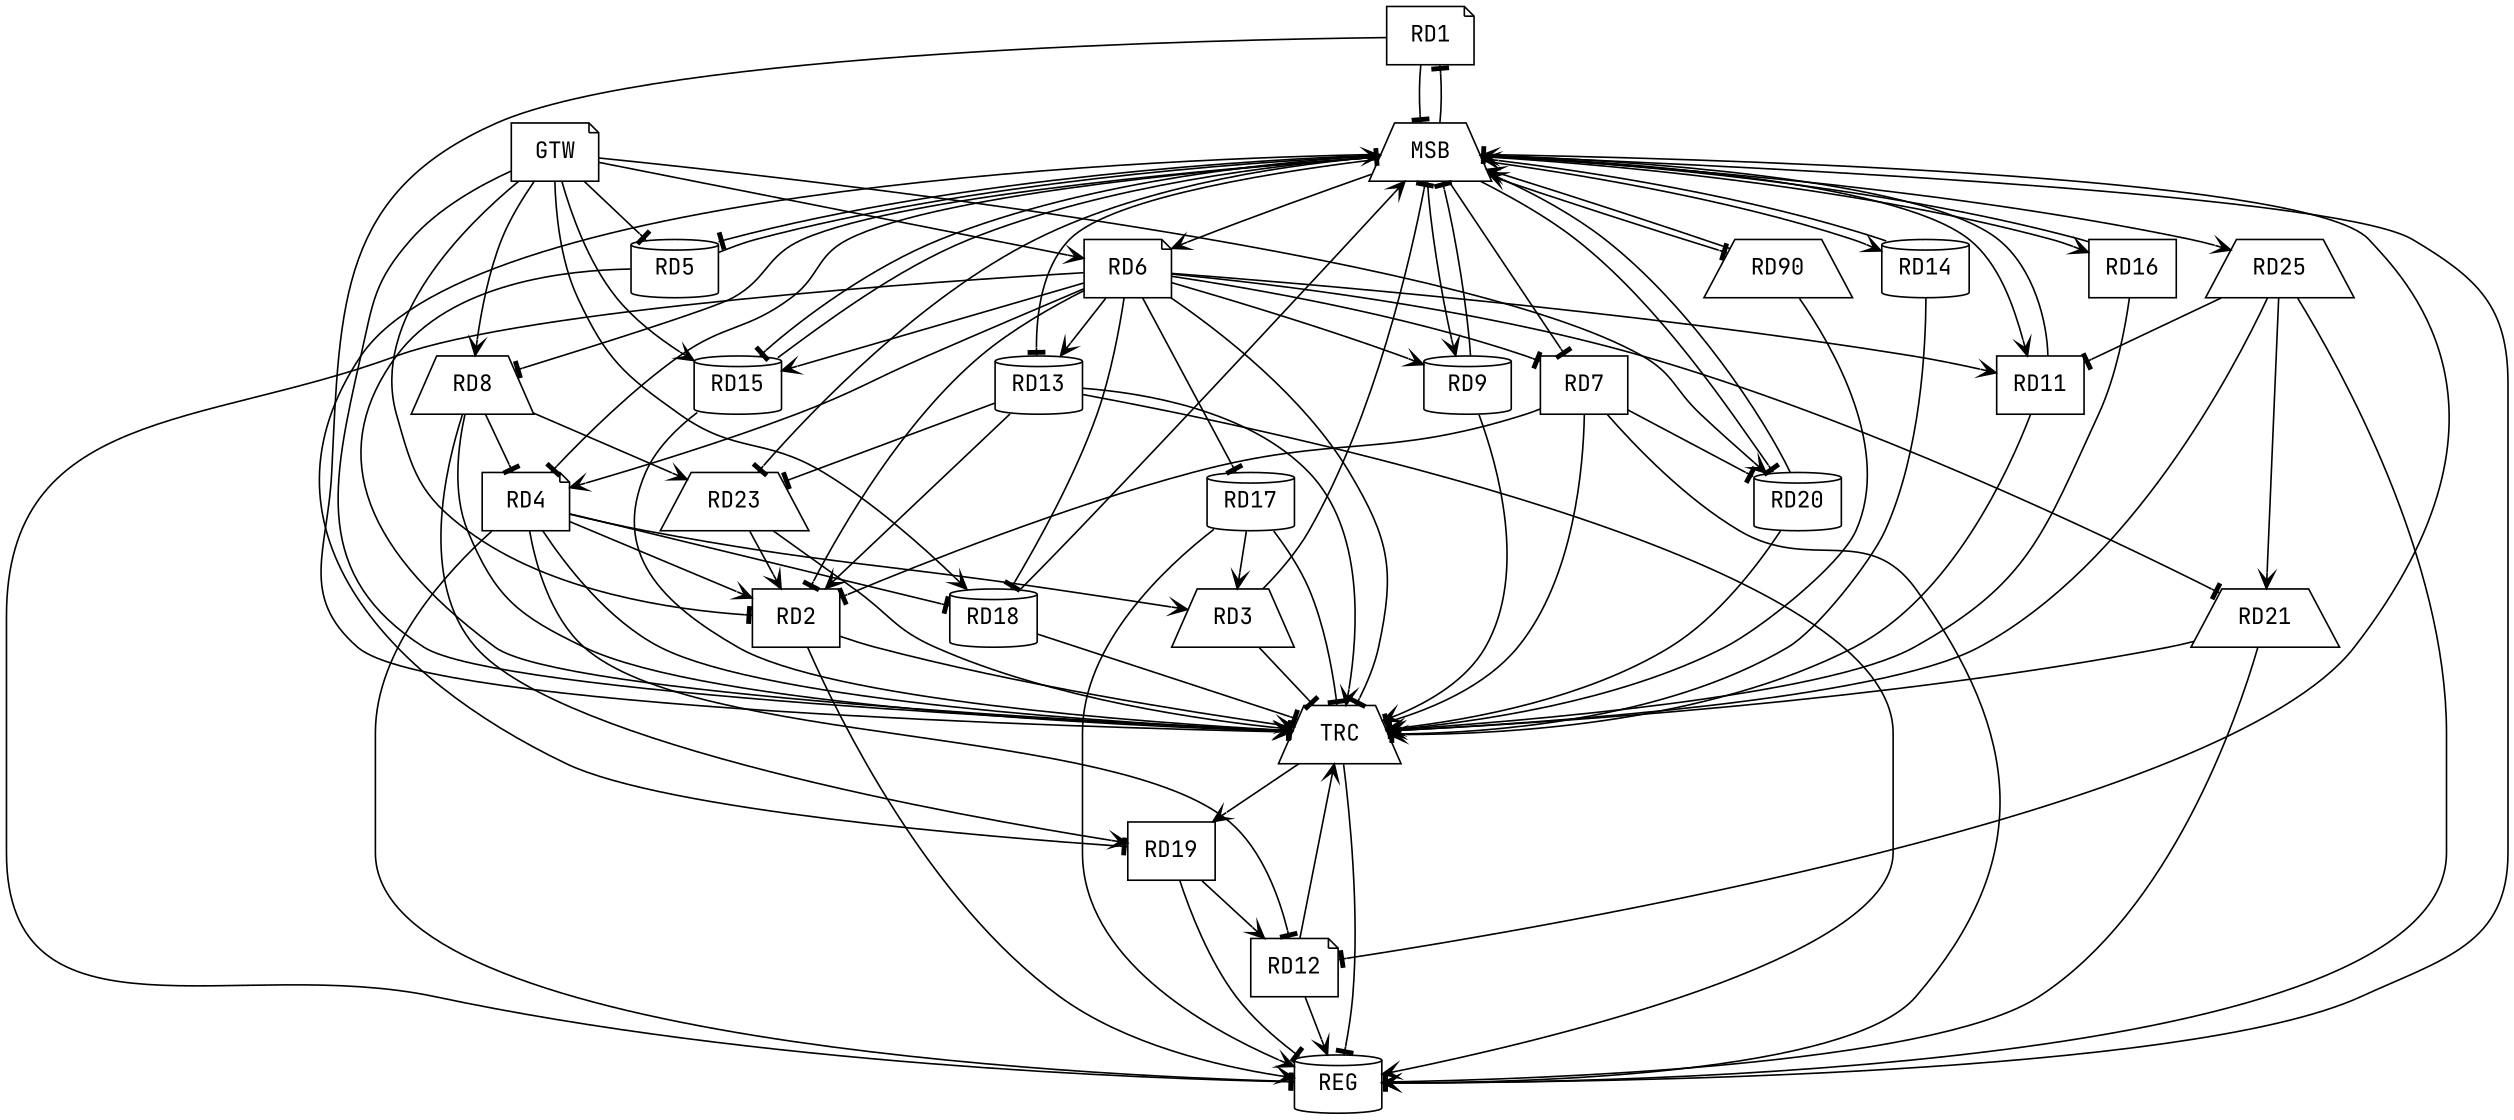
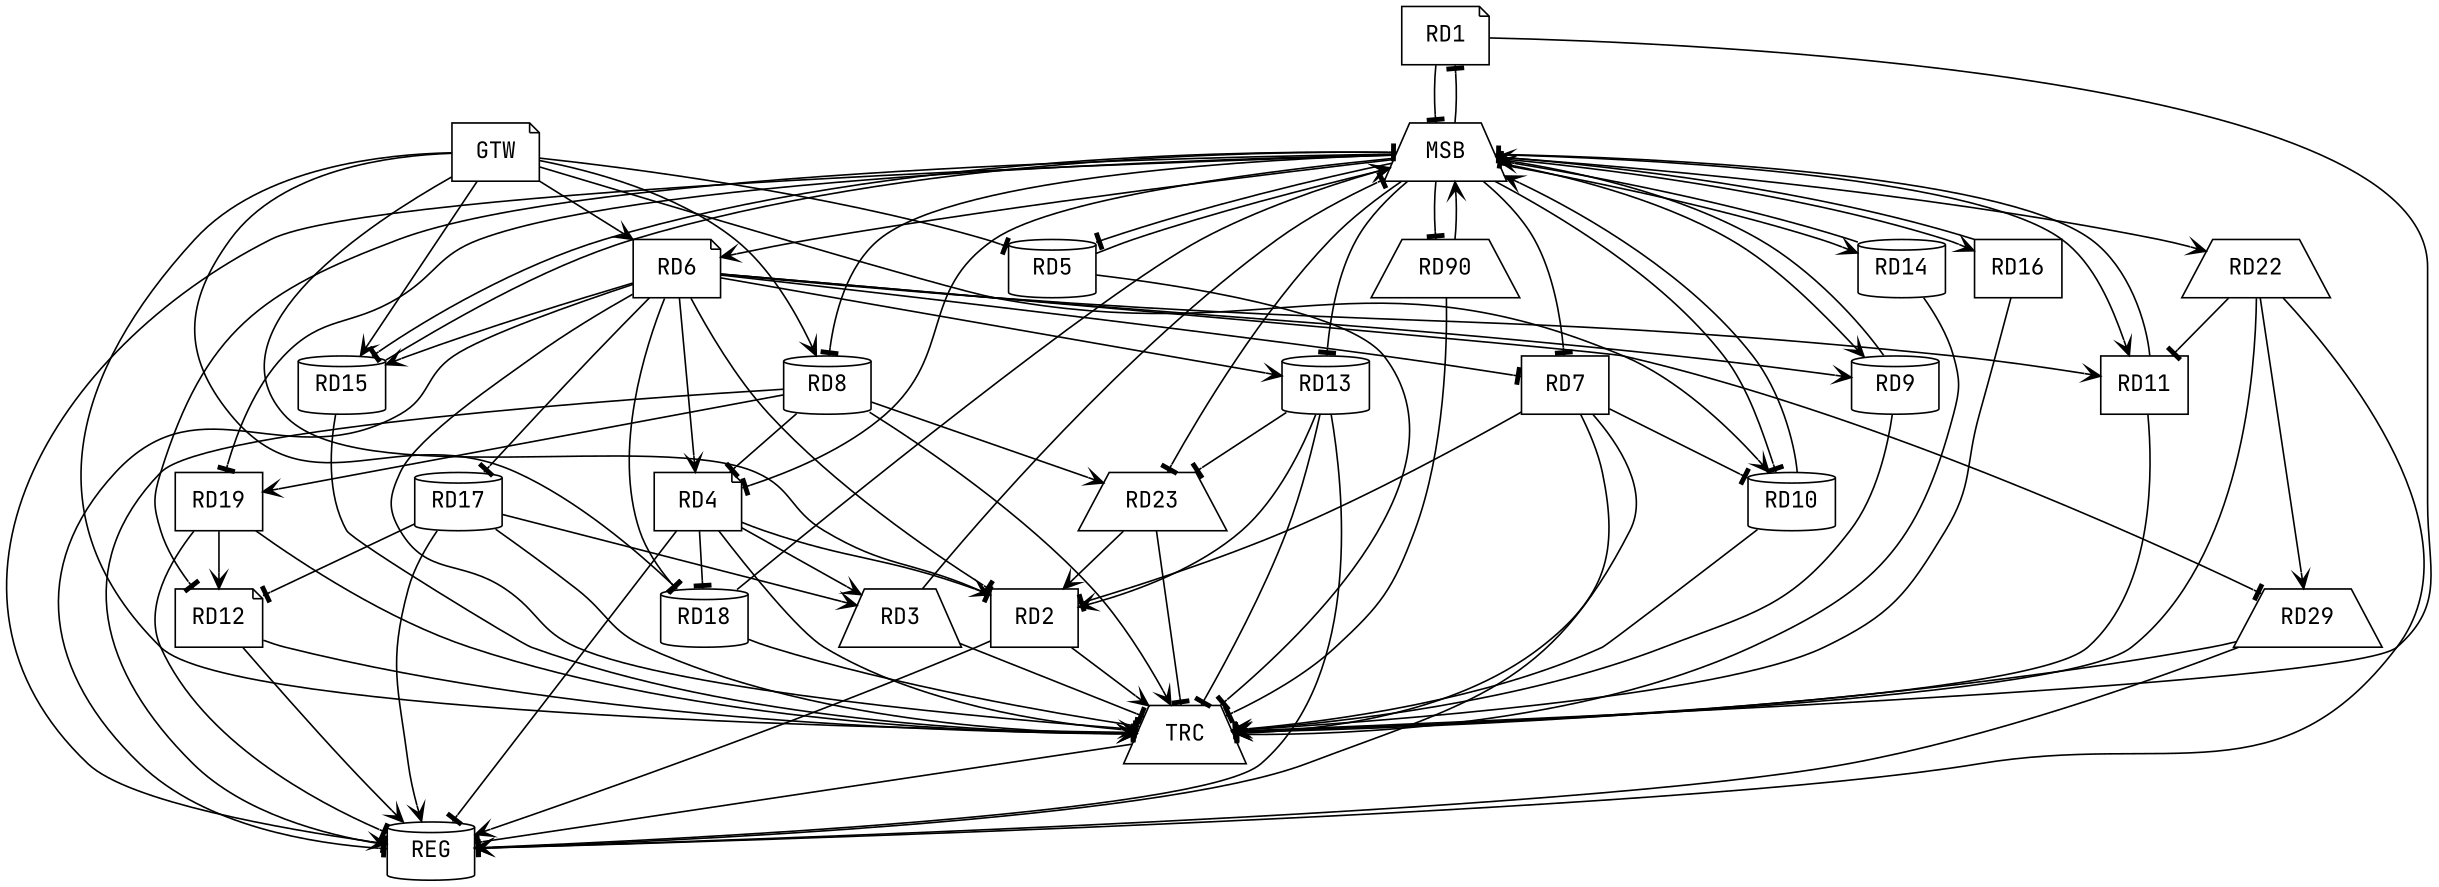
(2280, 269) -> (2256, 269)
(472, 385) -> (827, 385)
(700, 427) -> (220, 400)
none -> (204, 454)
(1302, 466) -> (1275, 561)
(1798, 502) -> (1792, 502)
(2265, 618) -> (2308, 618)
(904, 735) -> (343, 558)
(1263, 788) -> (648, 692)
